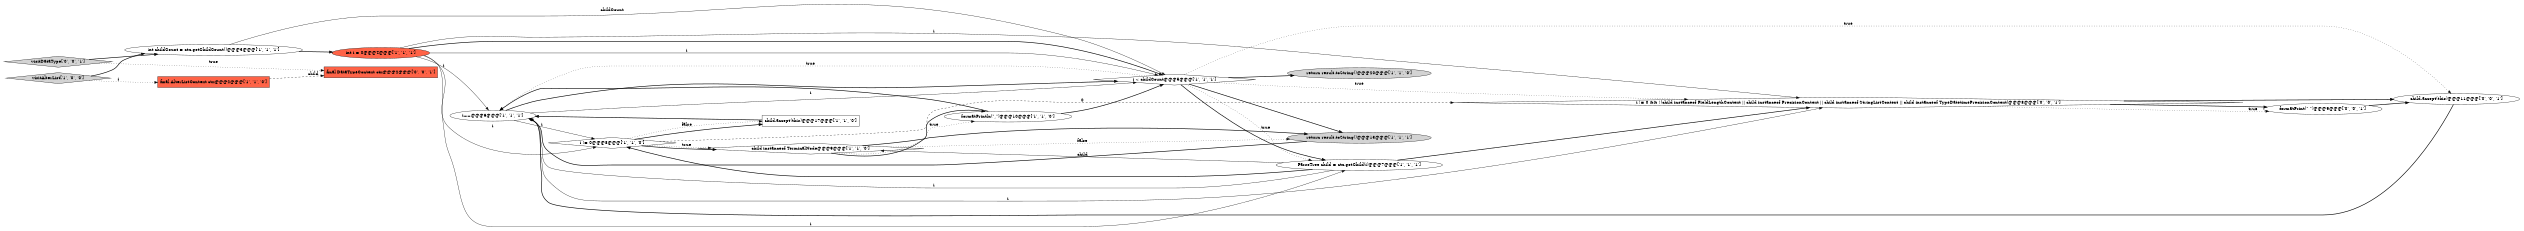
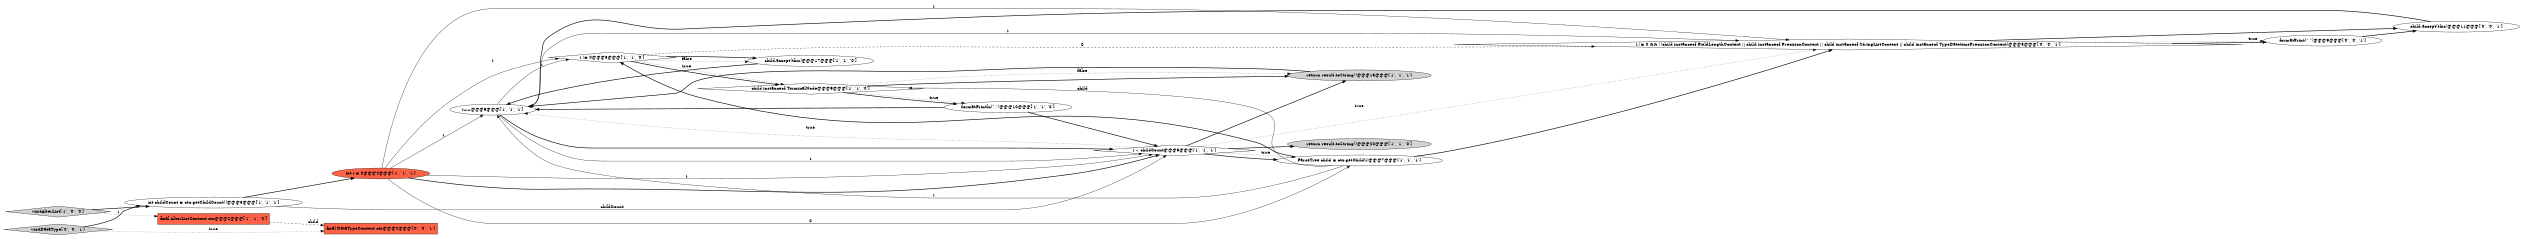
(1822, 26) -> none
(811, 121) -> (811, 61)
(811, 224) -> (811, 221)
